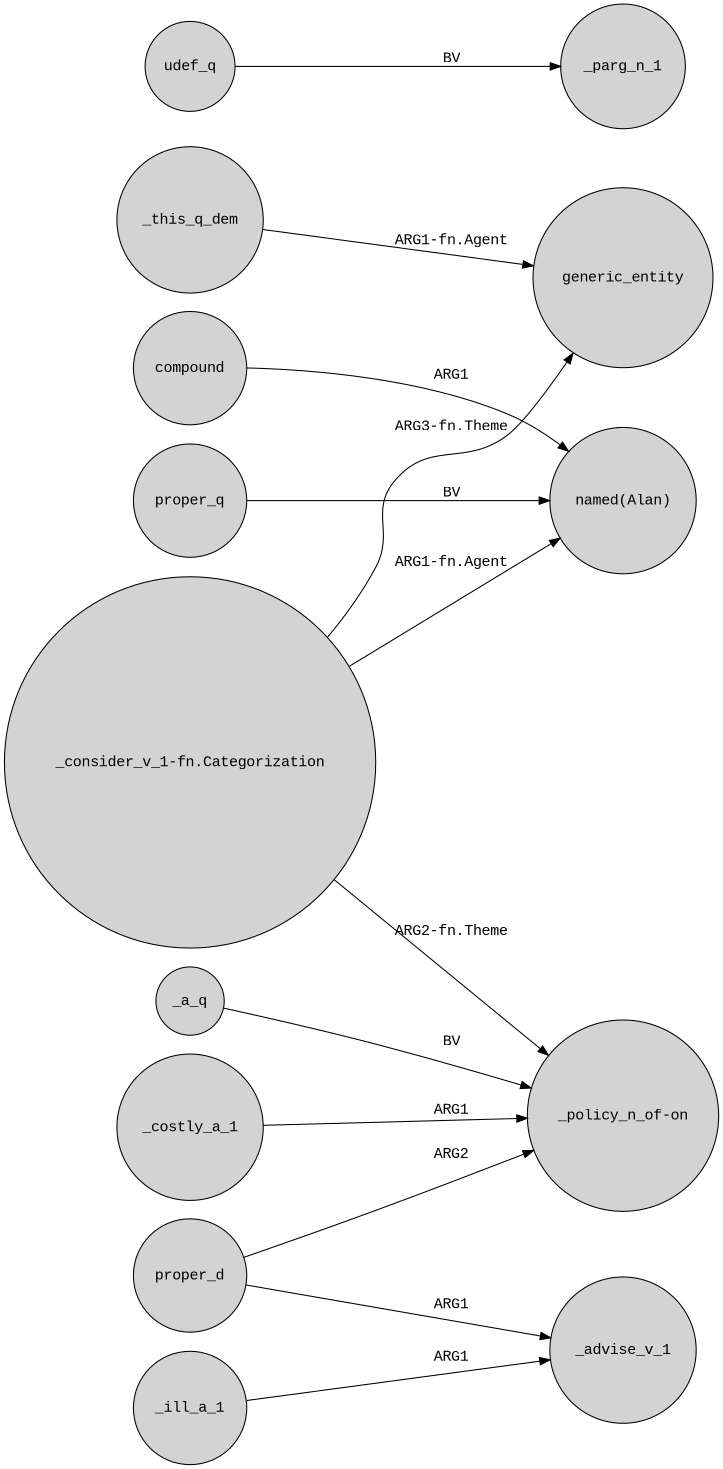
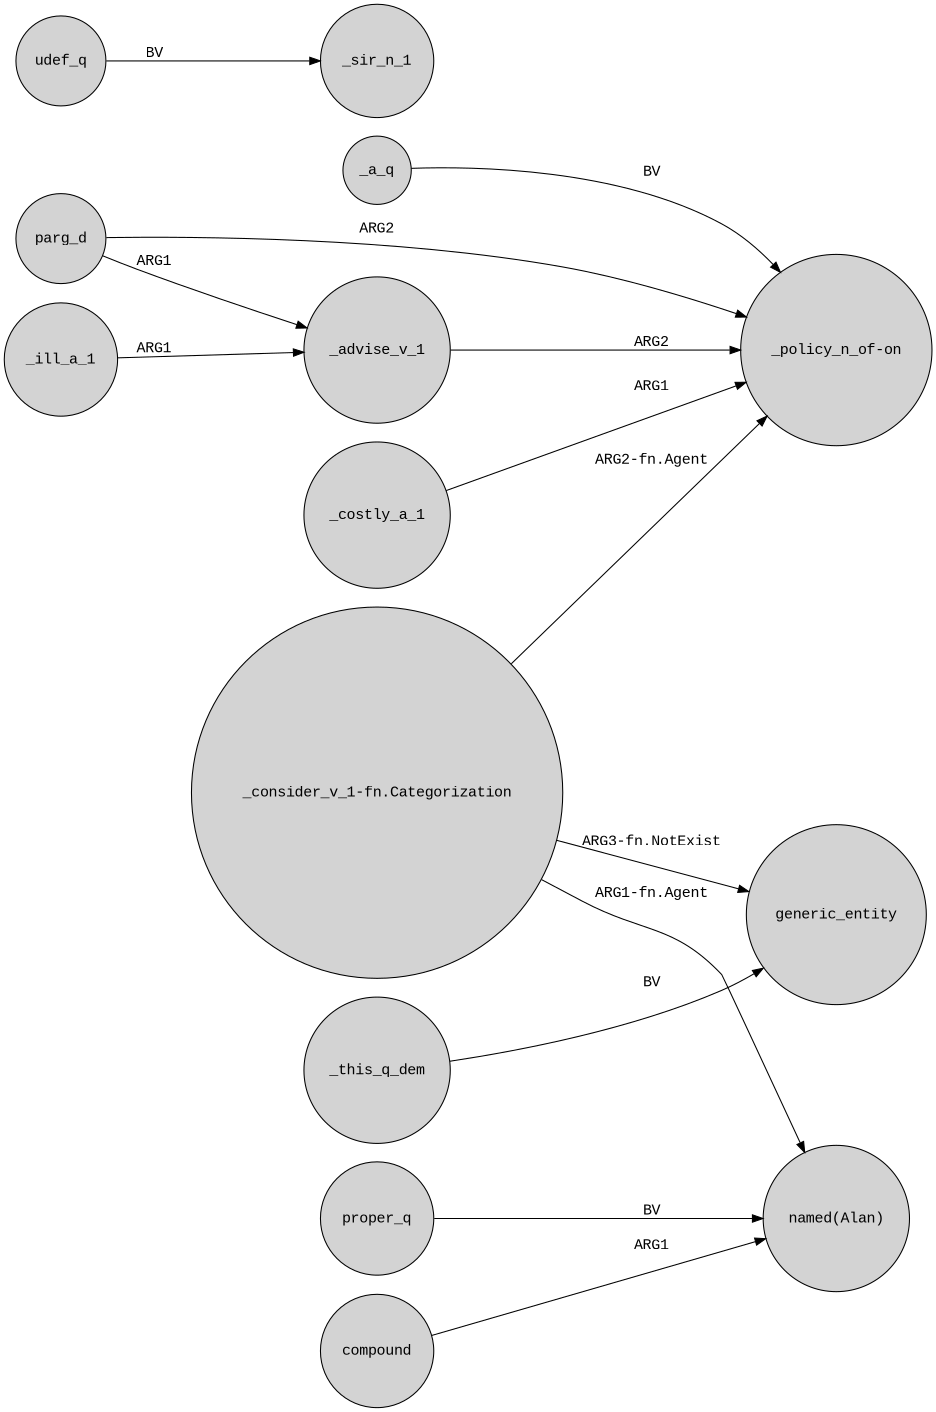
(623, 66) -> (377, 61)
(452, 240) -> (652, 982)
none -> (590, 350)
(452, 426) -> (652, 842)
(452, 931) -> (652, 460)
(190, 1275) -> (61, 239)
